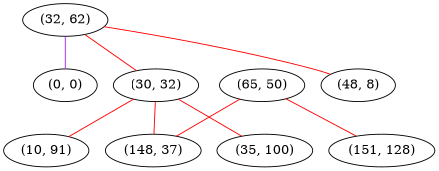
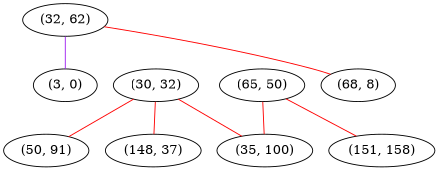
(111, 53) -> none
(65, 85) -> (65, 85)
(358, 85) -> (358, 85)
(203, 120) -> (263, 118)
(46, 151) -> (46, 151)
(382, 151) -> (382, 151)
